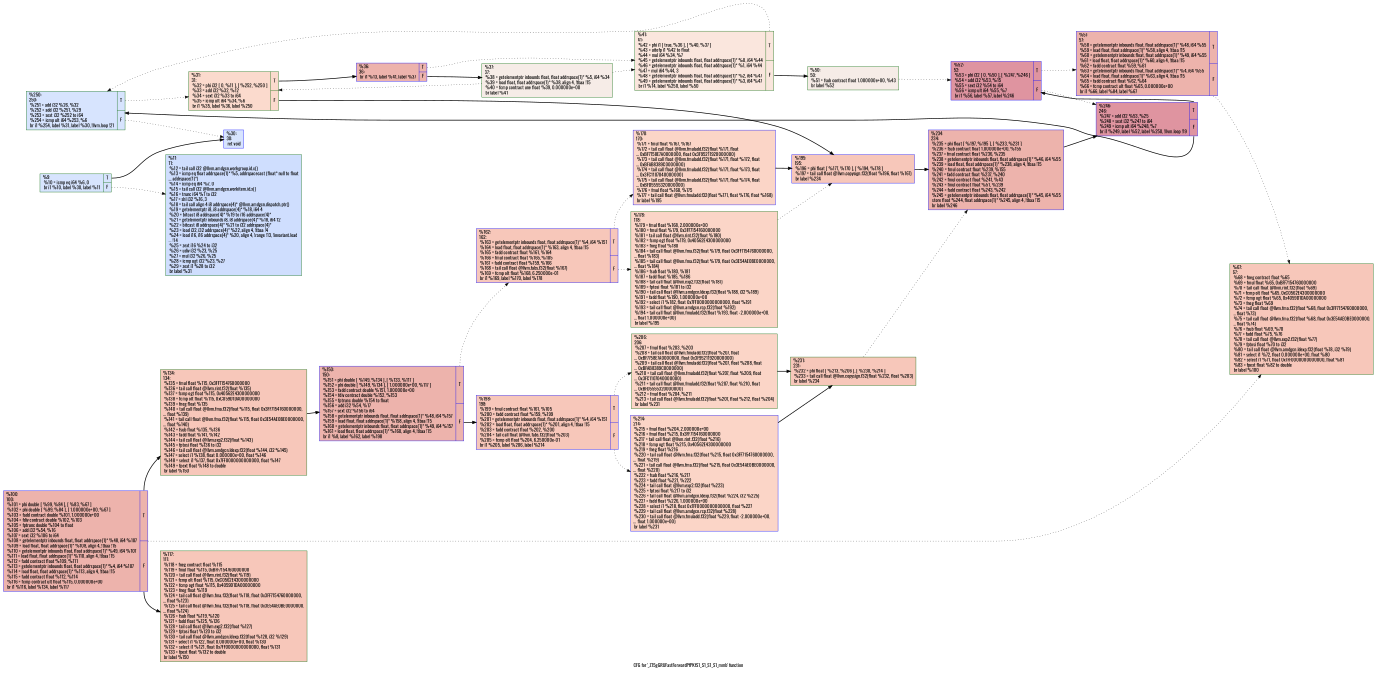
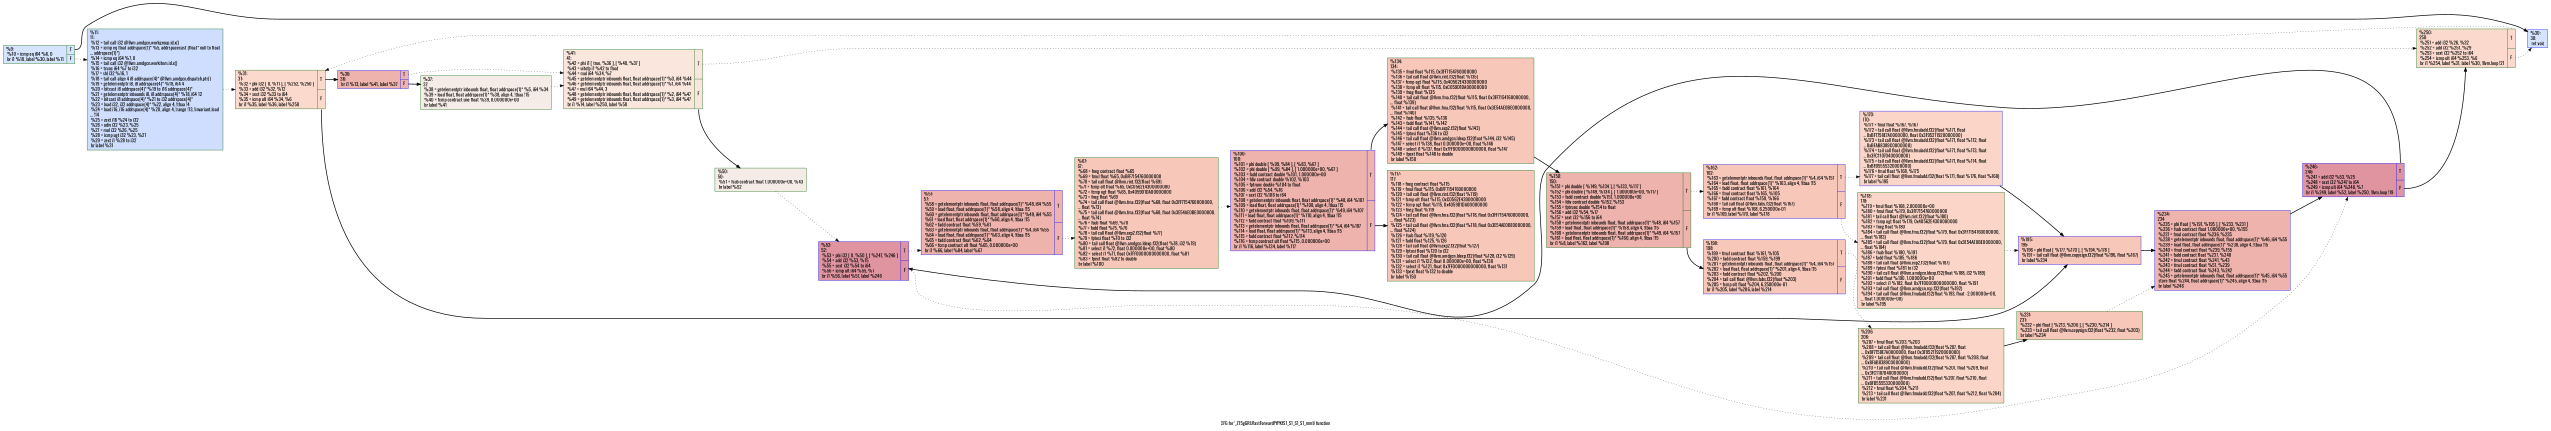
(382, 87) -> (227, 89)
(76, 111) -> (2466, 48)
(188, 200) -> (109, 74)
(392, 404) -> (1619, 210)
(704, 473) -> none
(732, 541) -> (1223, 207)
